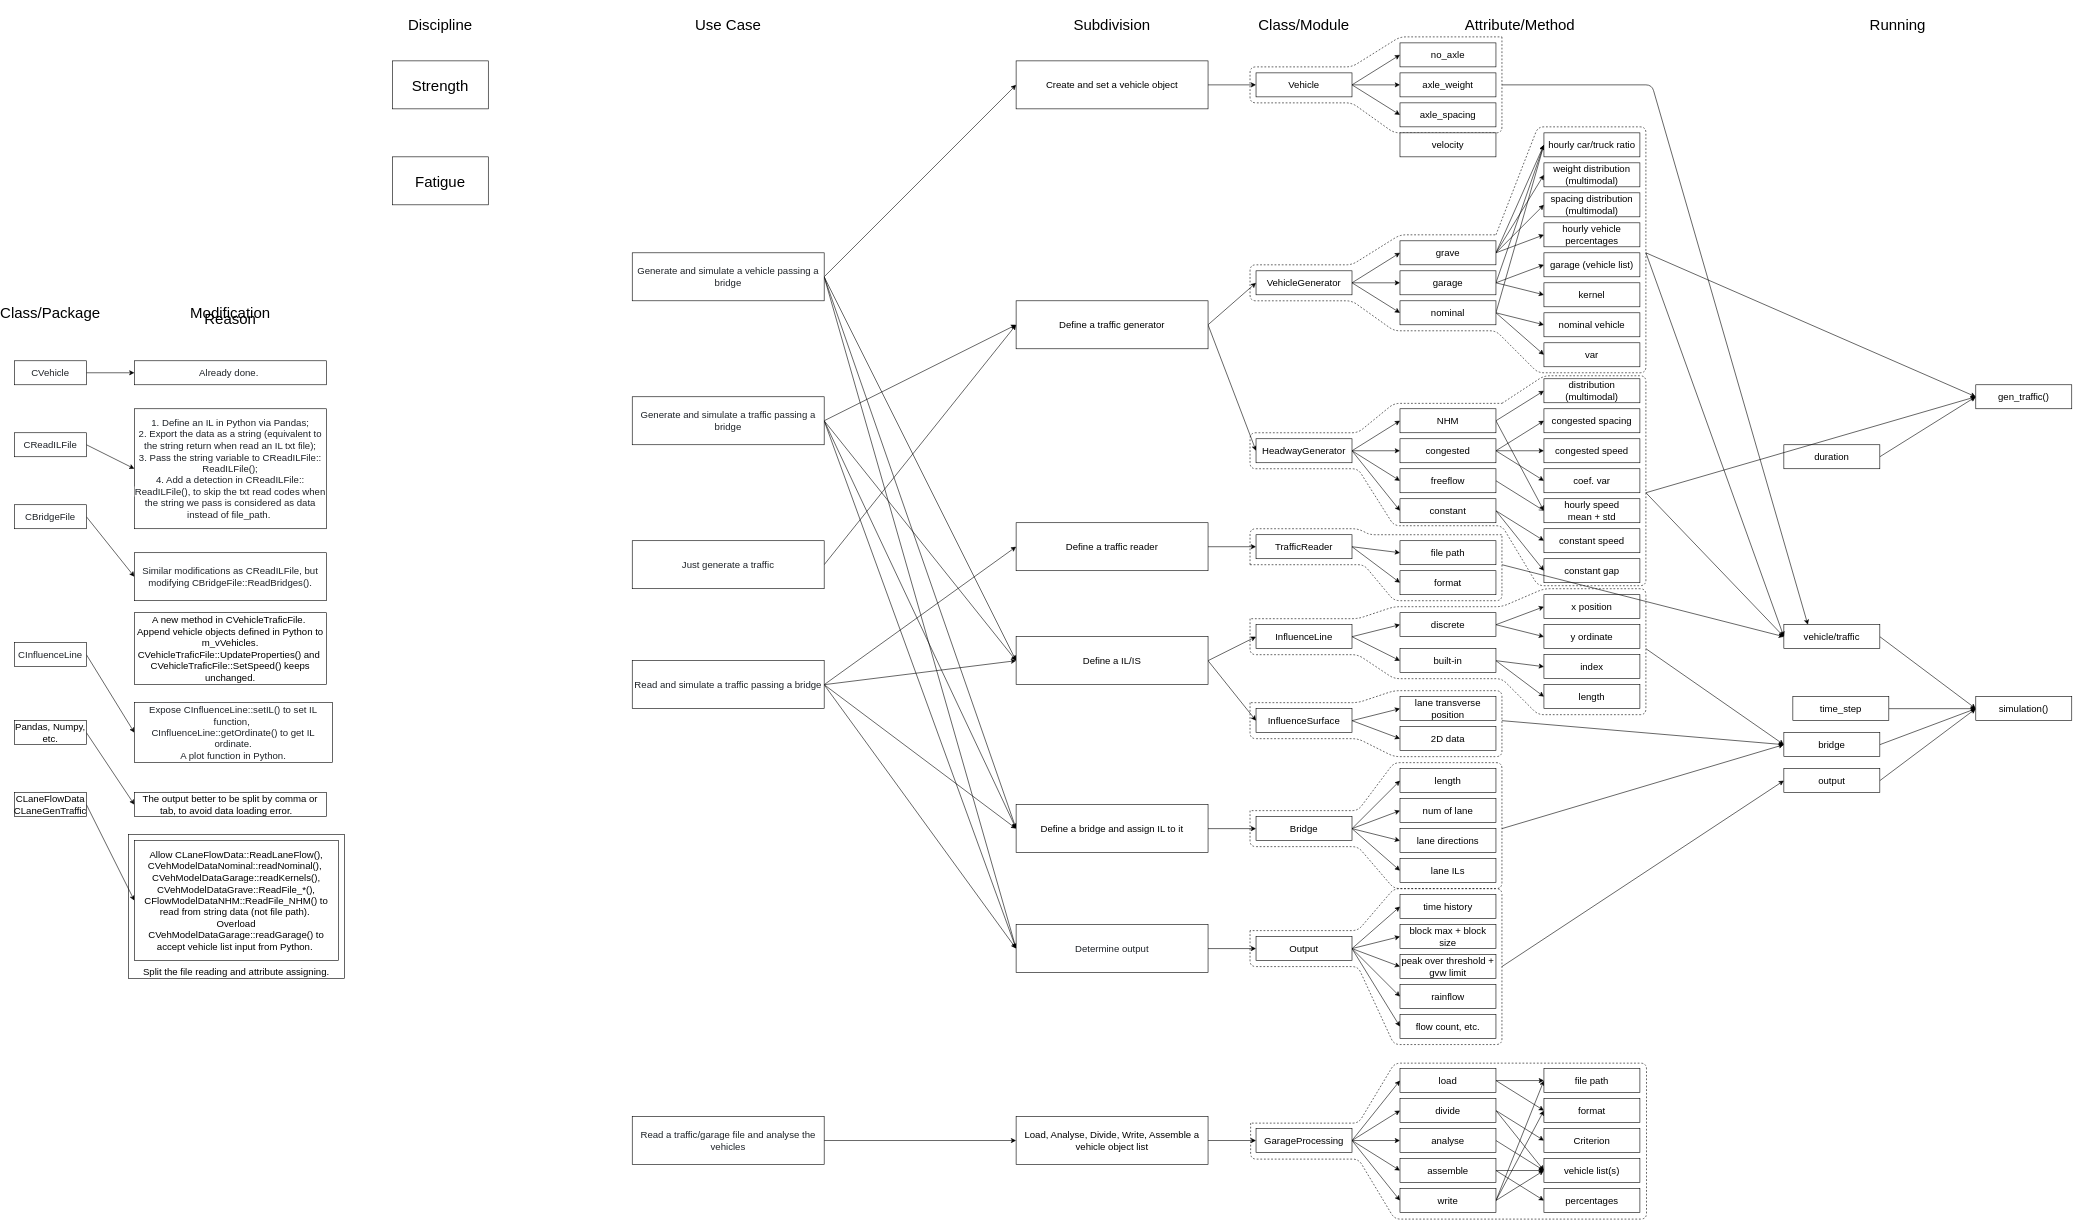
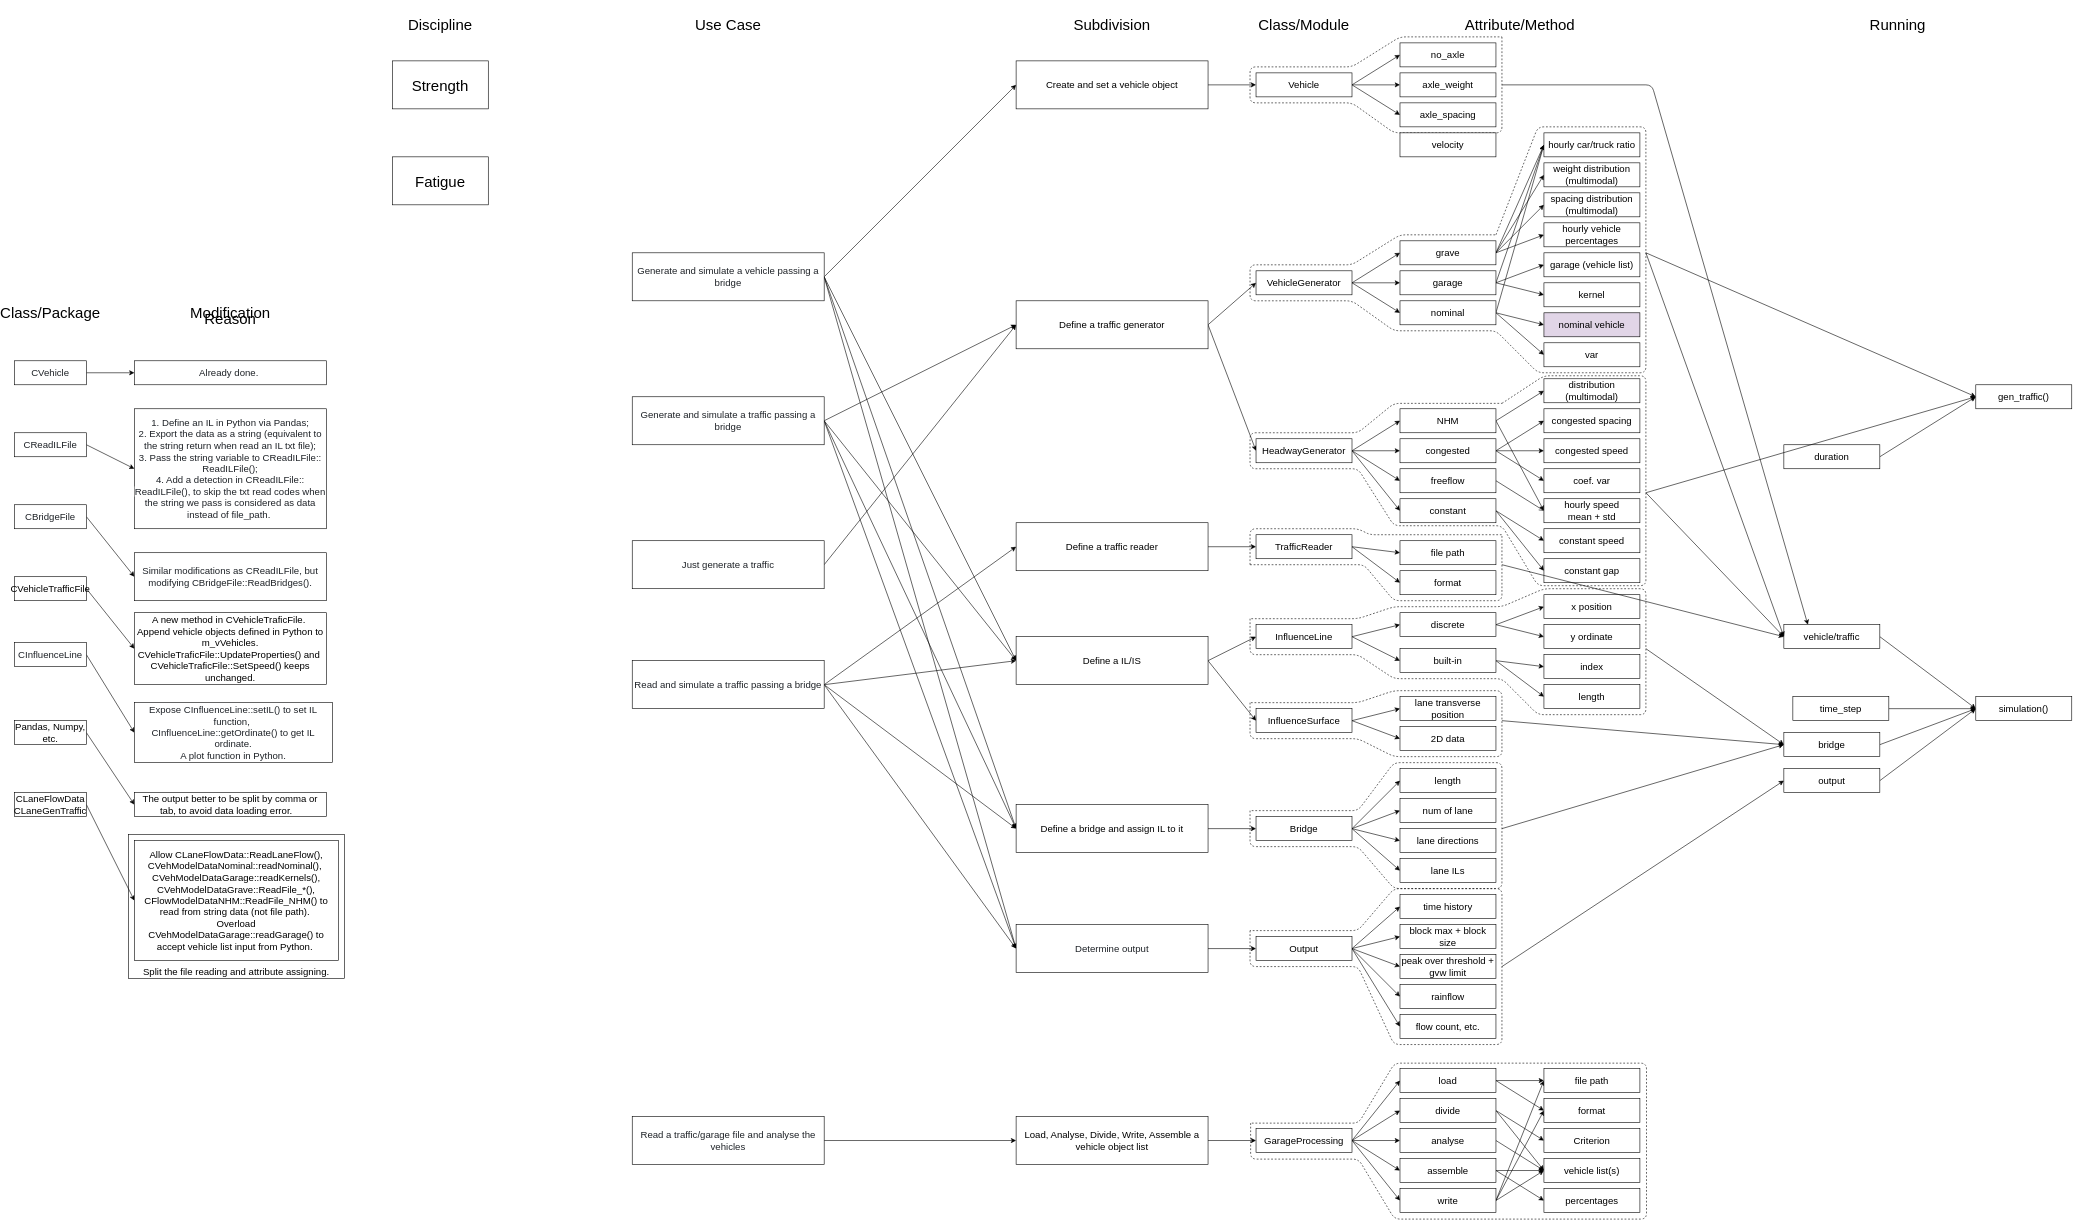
(1592, 325) -> (1592, 325)
none -> (50, 589)
none -> (109, 617)
